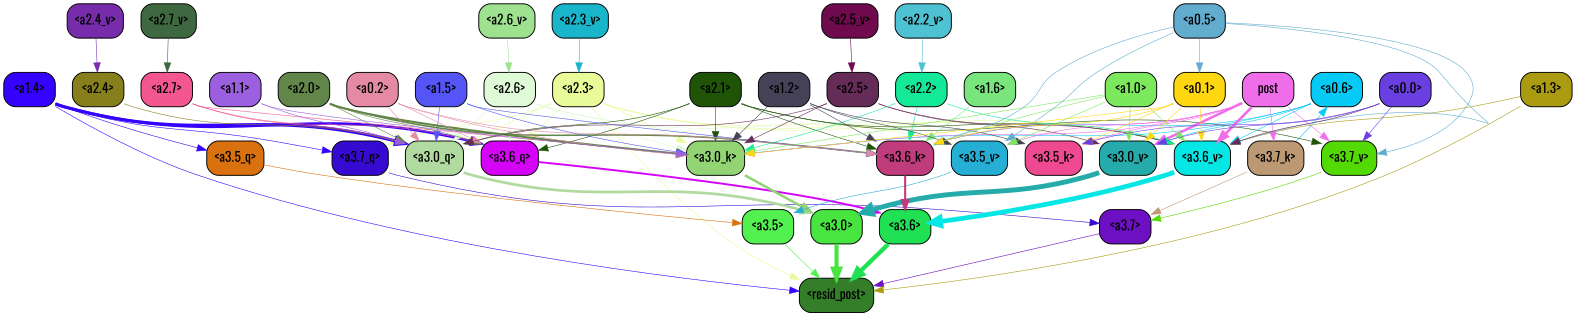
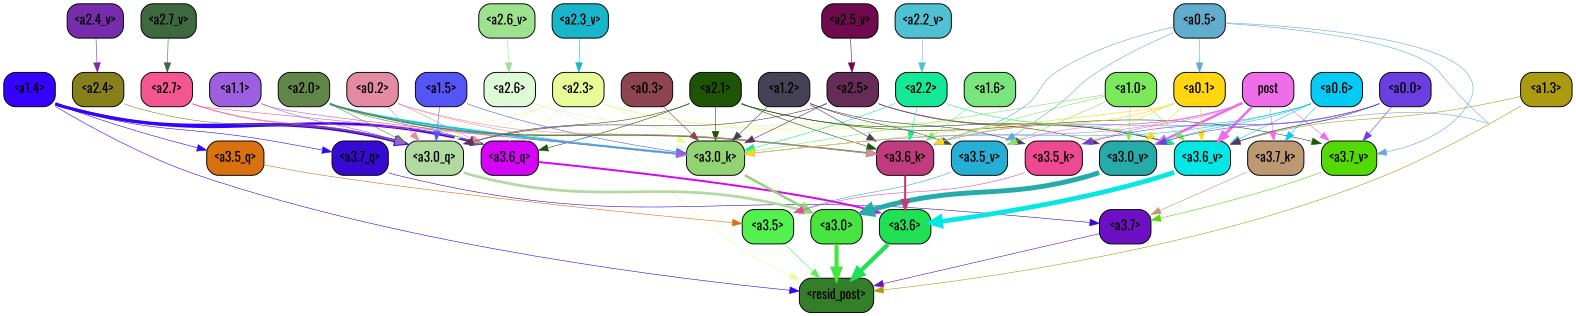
none -> (647, 90)
(667, 131) -> none
(1305, 132) -> (1310, 113)
(502, 134) -> (502, 134)
none -> (914, 192)
